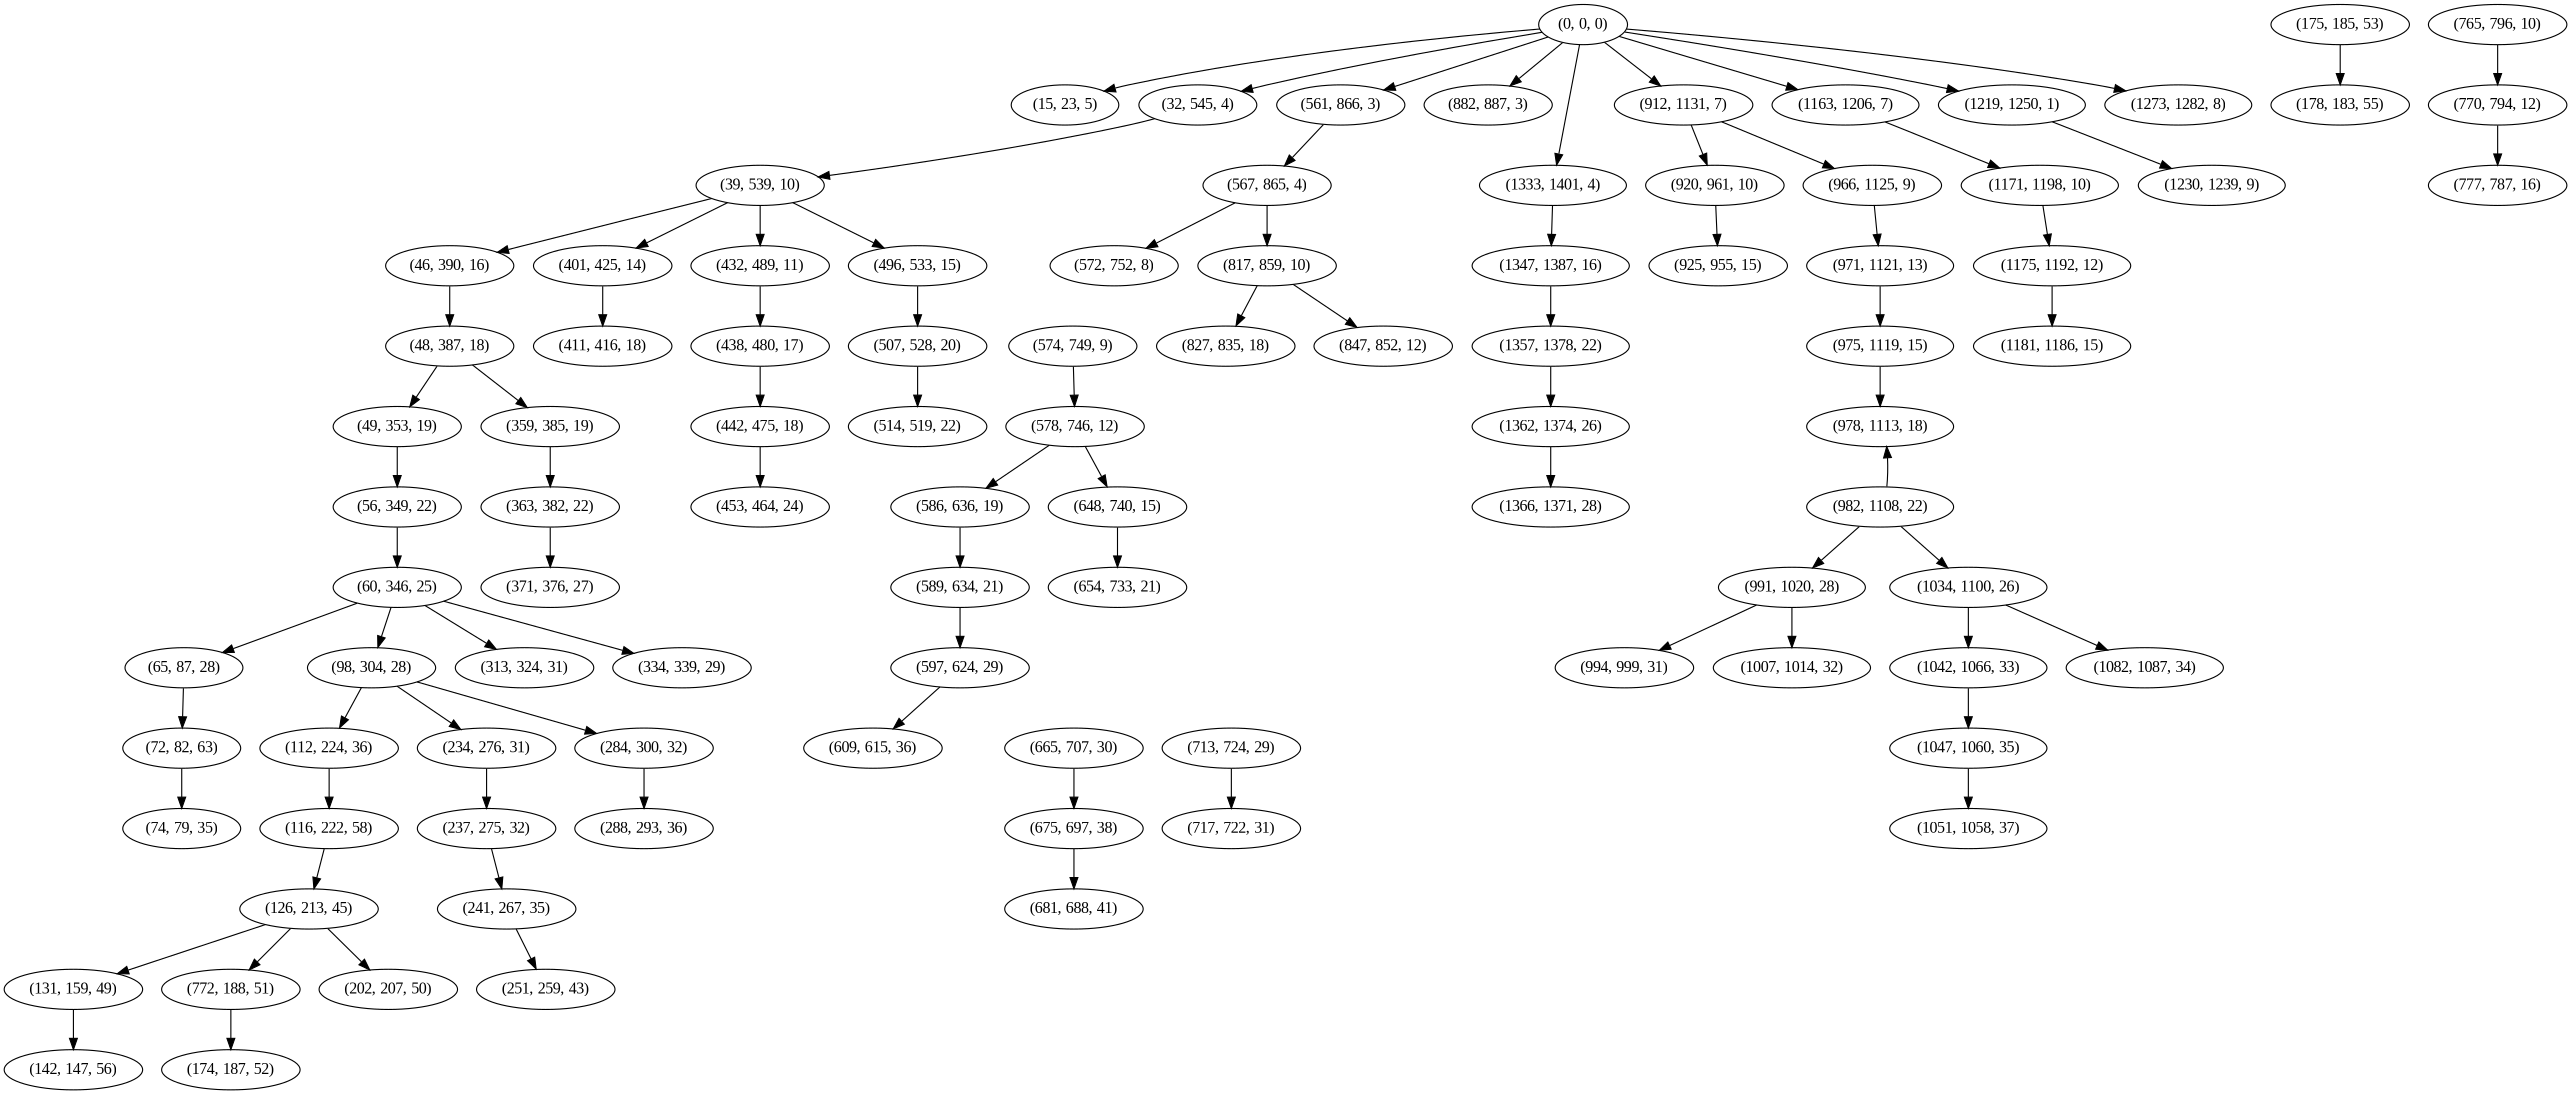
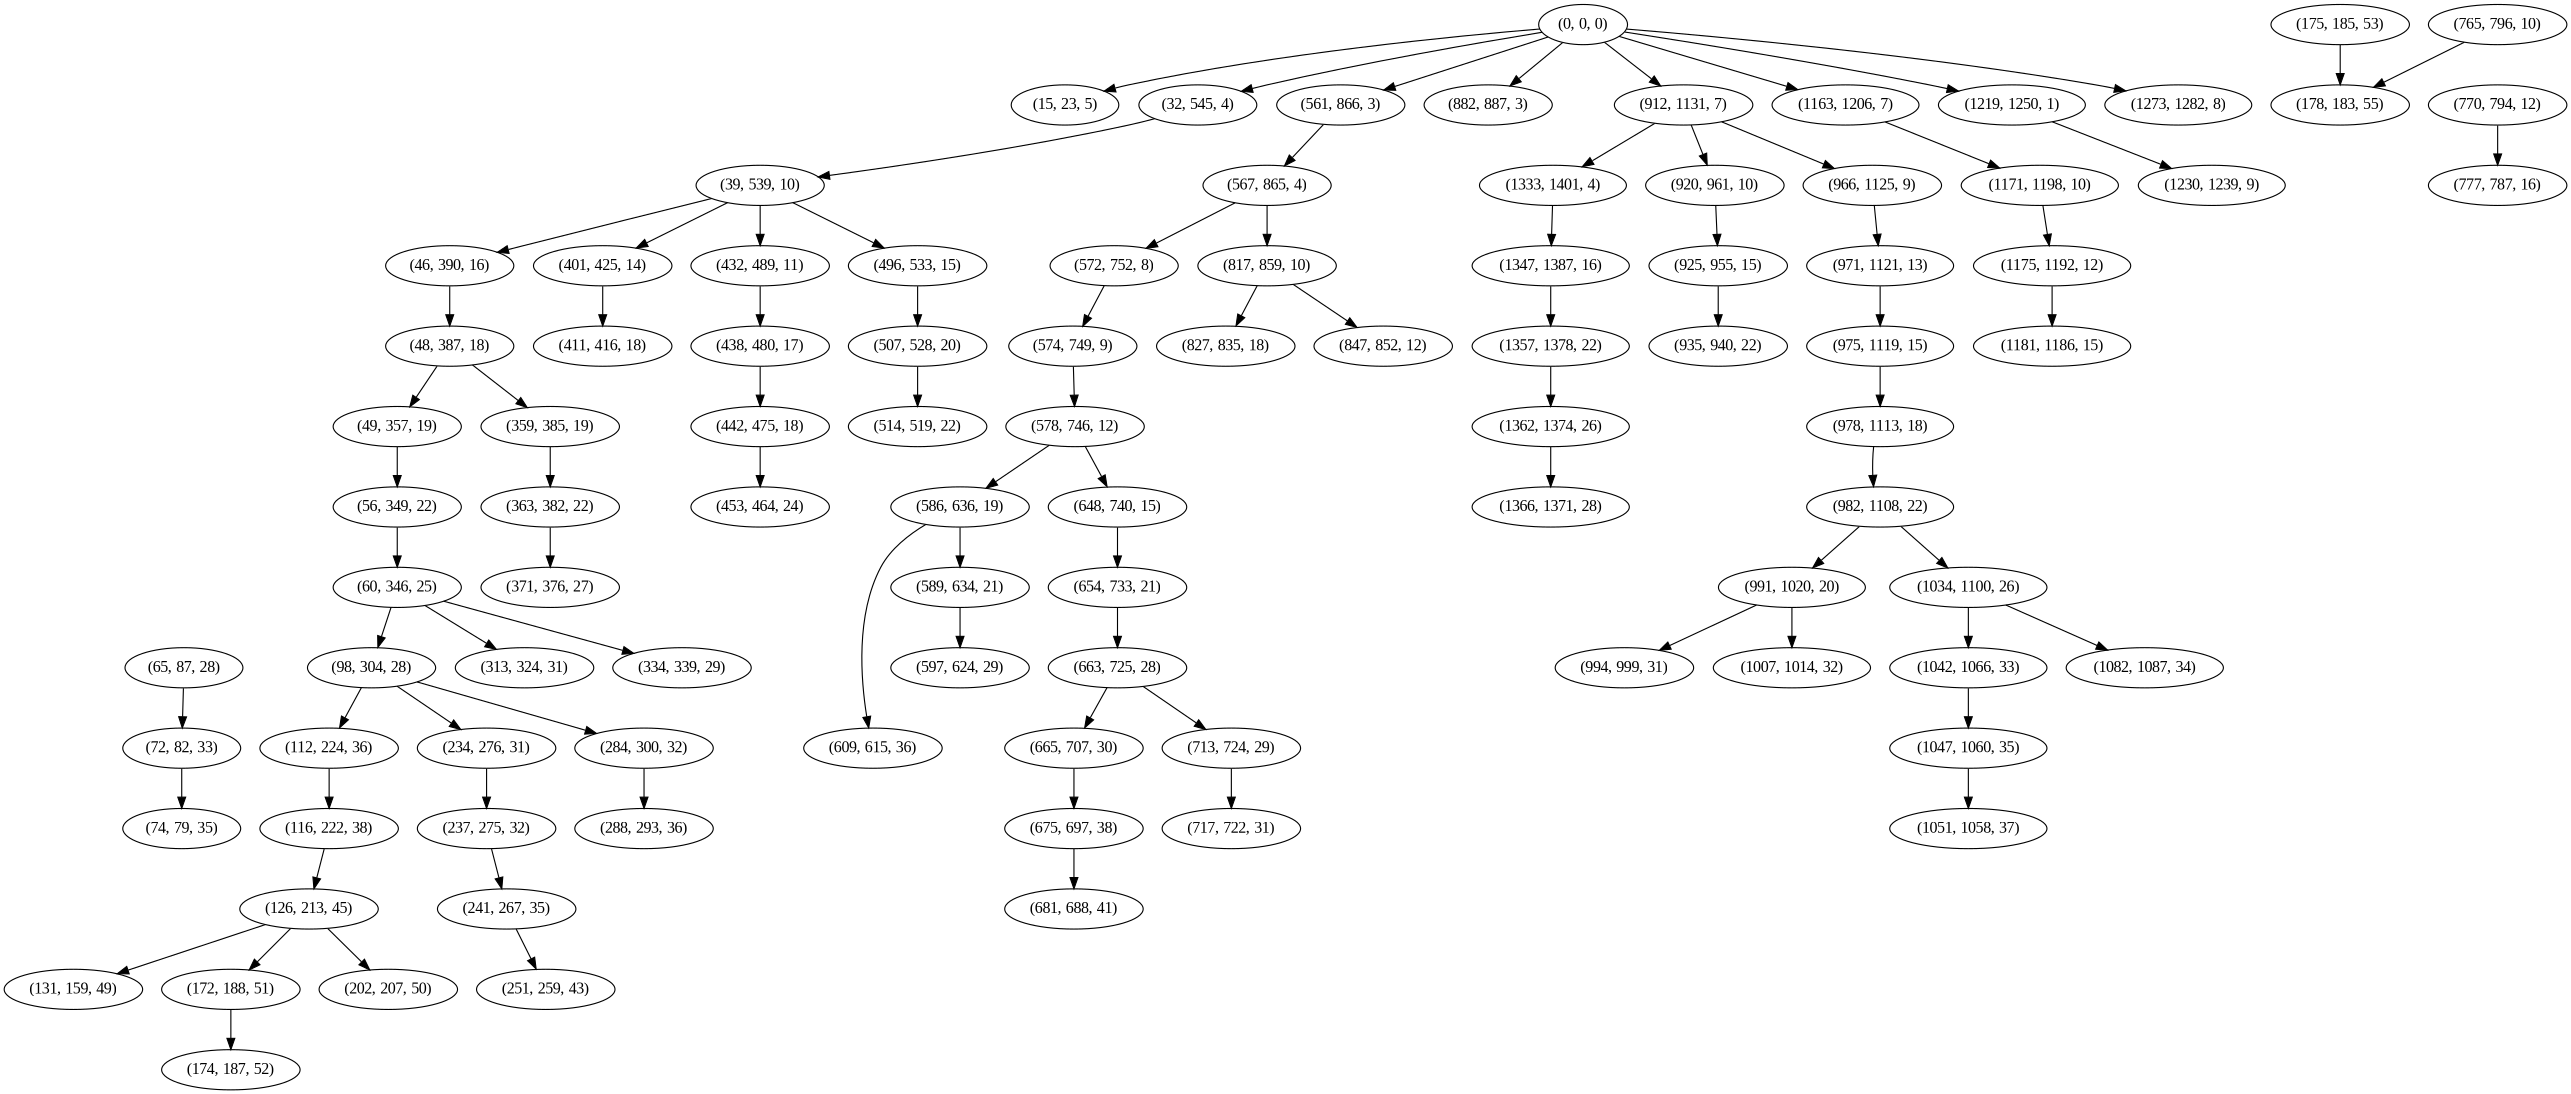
(2498, 59) -> (2424, 62)
(1569, 99) -> (1624, 142)
none -> (1096, 301)
none -> (1718, 346)
(397, 427) -> (397, 427)
(1888, 472) -> (1873, 461)
(1792, 587) -> (1792, 587)
(295, 626) -> none
none -> (1117, 668)
(921, 704) -> (866, 610)
(182, 748) -> (182, 748)
(329, 829) -> (329, 829)
(231, 989) -> (231, 989)
(73, 1070) -> none
